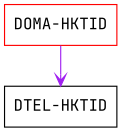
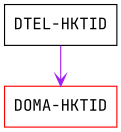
(61, 60) -> (61, 60)
